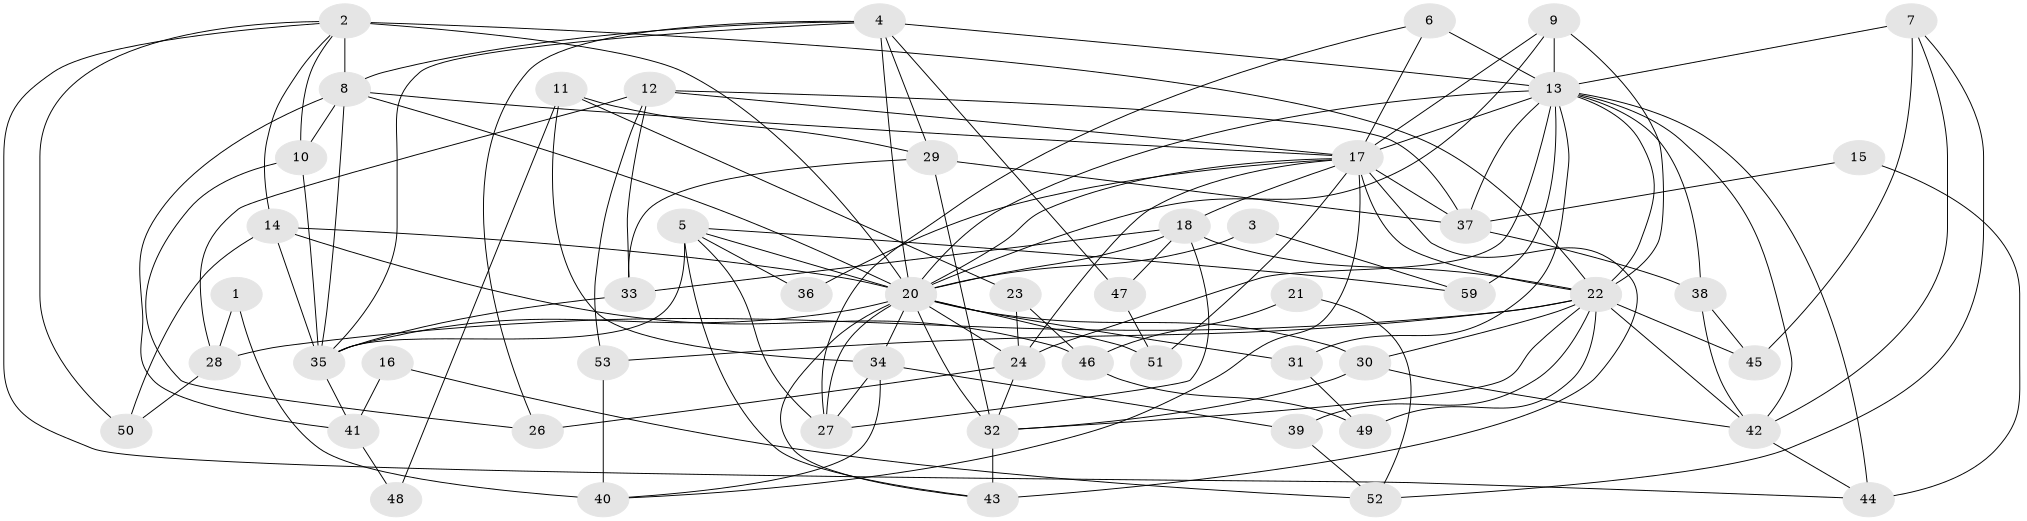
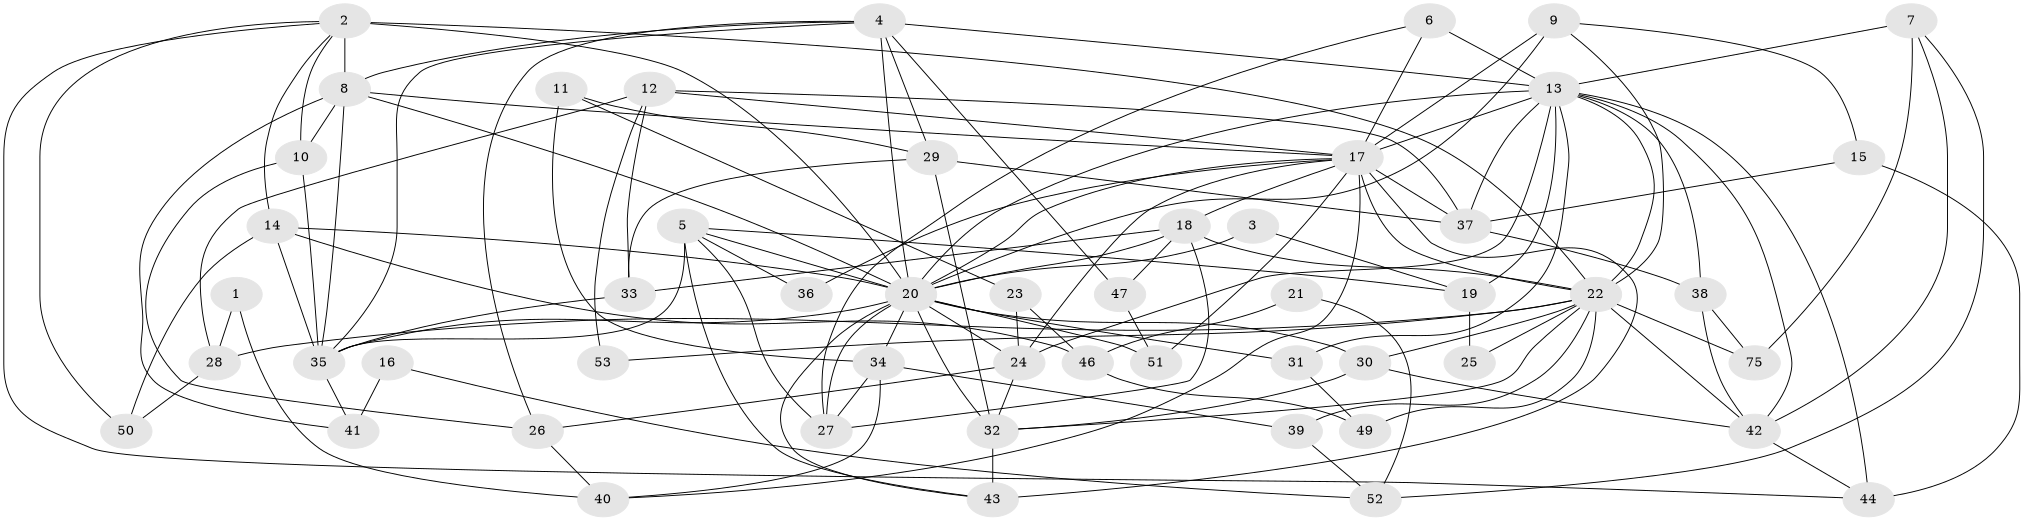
(1554, 55) -> (1741, 45)
(1470, 294) -> (1470, 294)
none -> (1470, 363)
(1755, 363) -> (1755, 363)
(603, 431) -> (570, 466)
(396, 500) -> none
